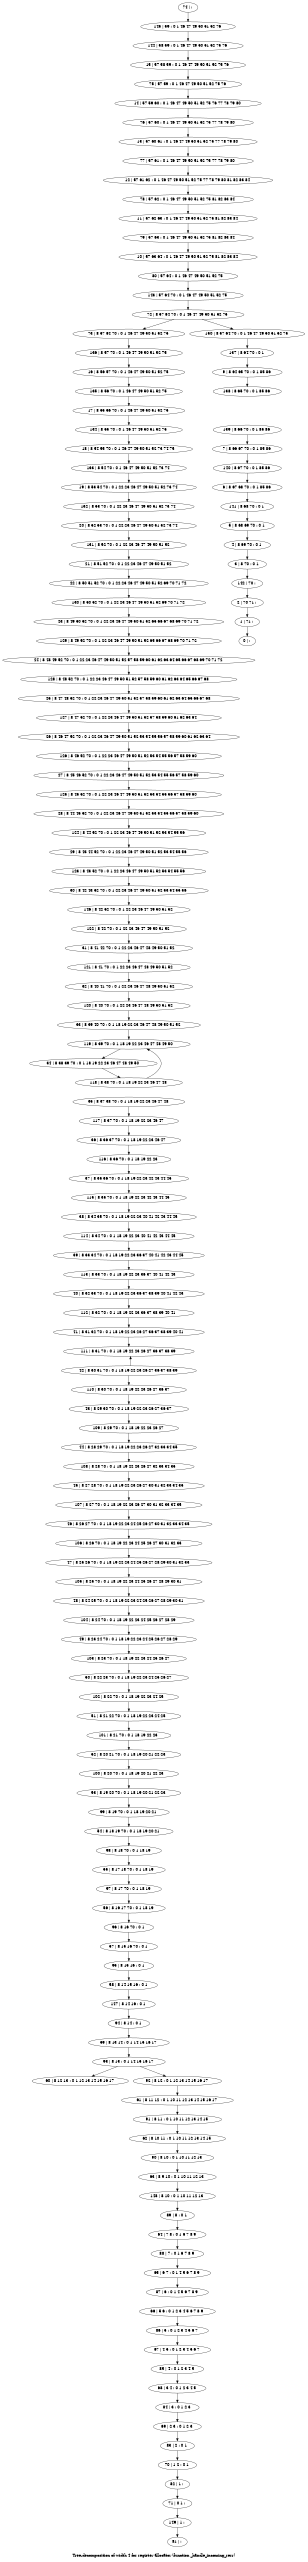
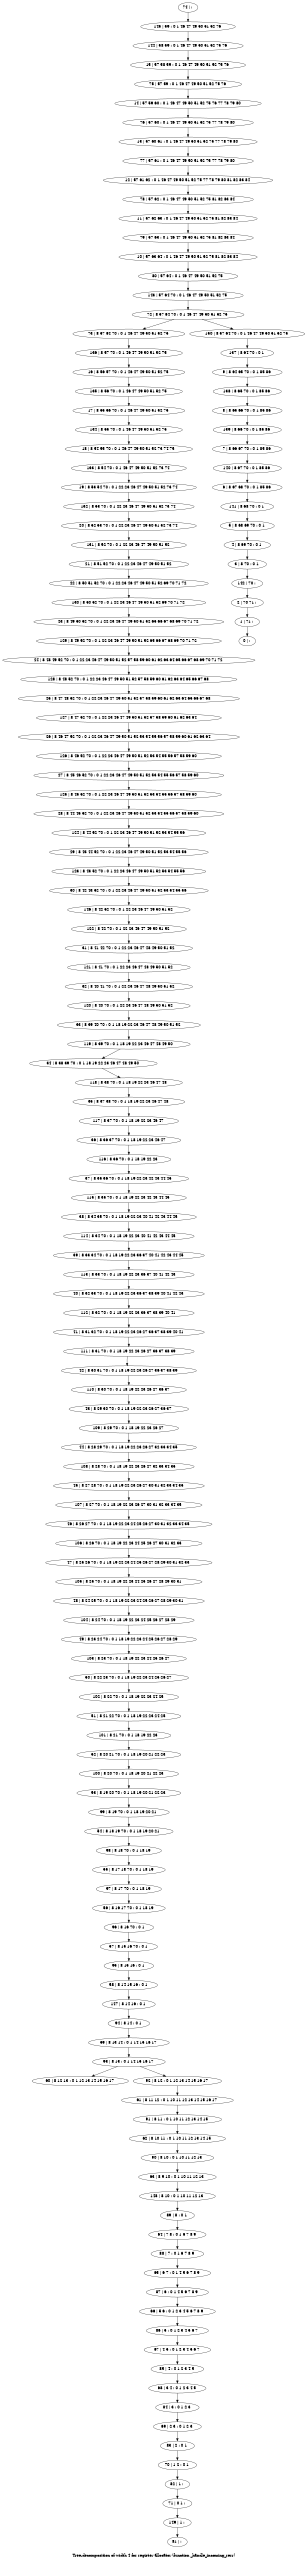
none -> (247, 411)
(161, 1065) -> (129, 1091)
(131, 1362) -> (127, 1360)
none -> (177, 2301)
